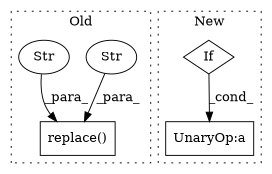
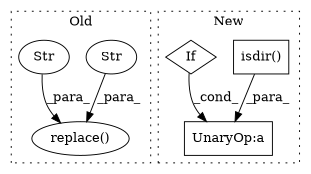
none -> (261, 57)
(78, 139) -> (81, 139)
